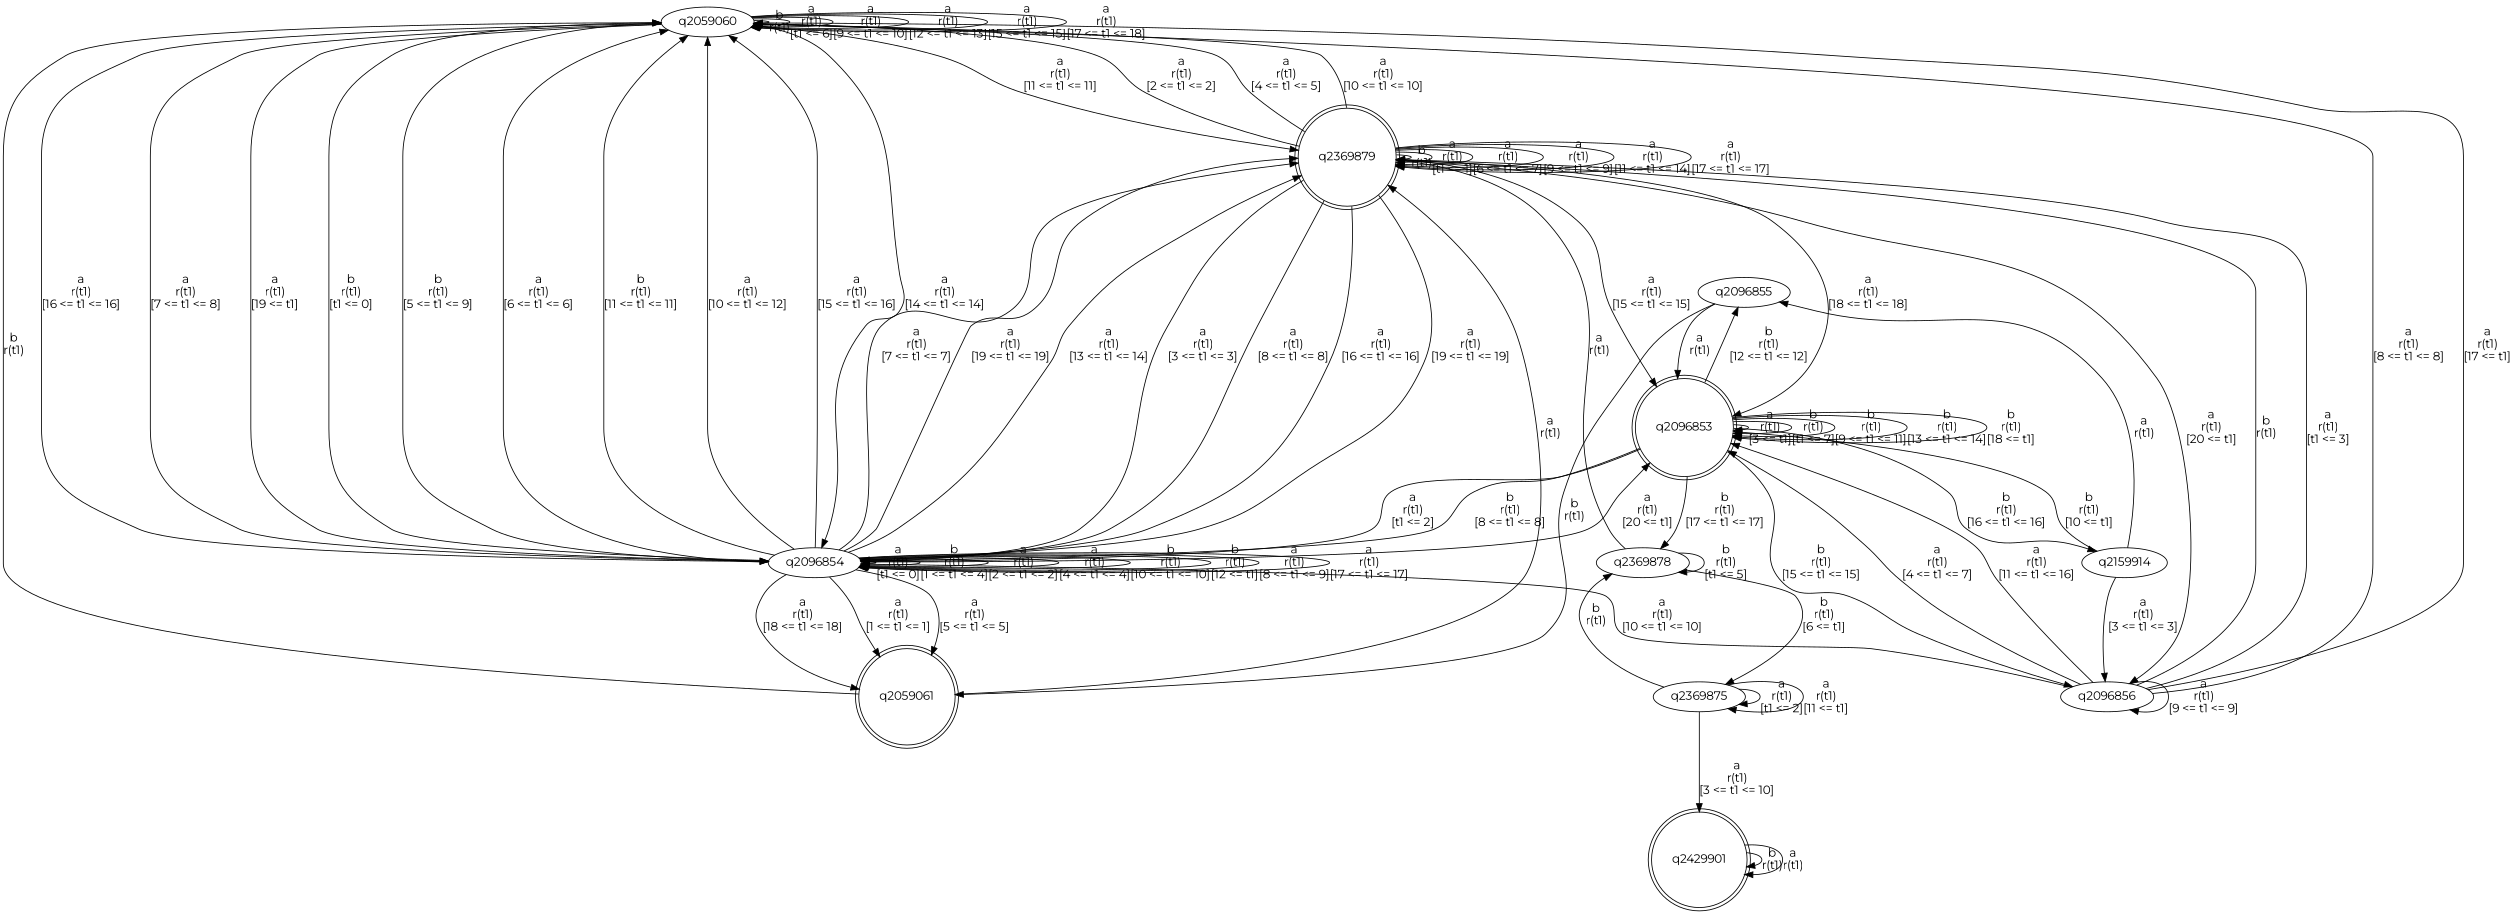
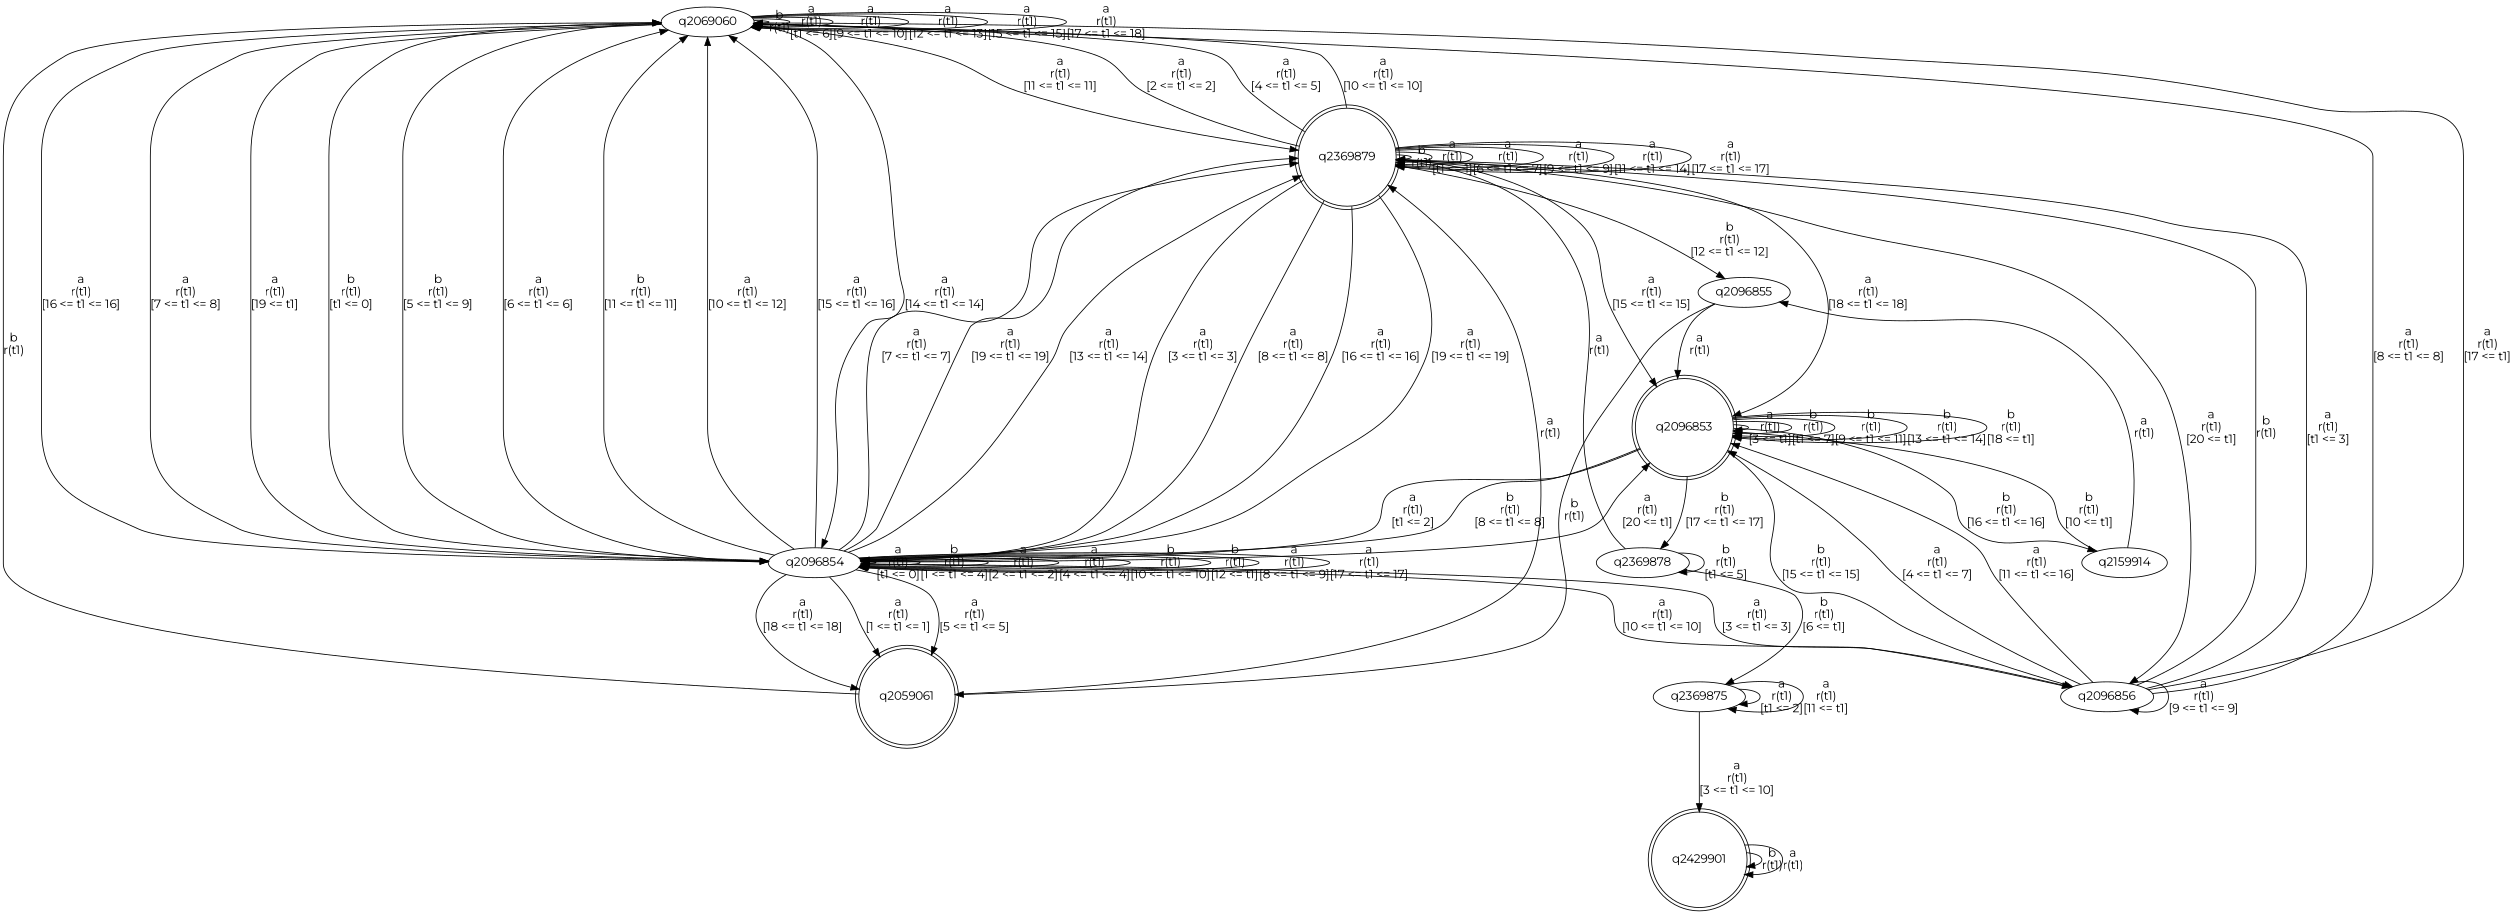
(708, 22) -> (708, 22)
(1720, 349) -> (1571, 206)
(2104, 624) -> (1478, 576)
(1595, 646) -> none
